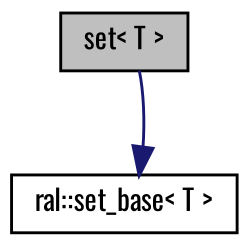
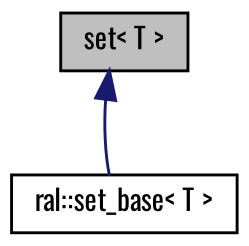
(144, 109) -> (105, 138)
